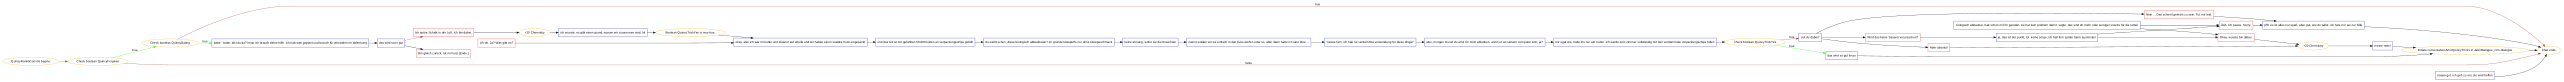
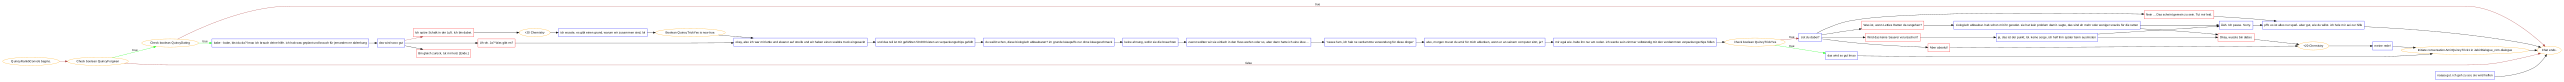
none -> (1893, 25)
(2236, 25) -> (2236, 25)
none -> (440, 43)
